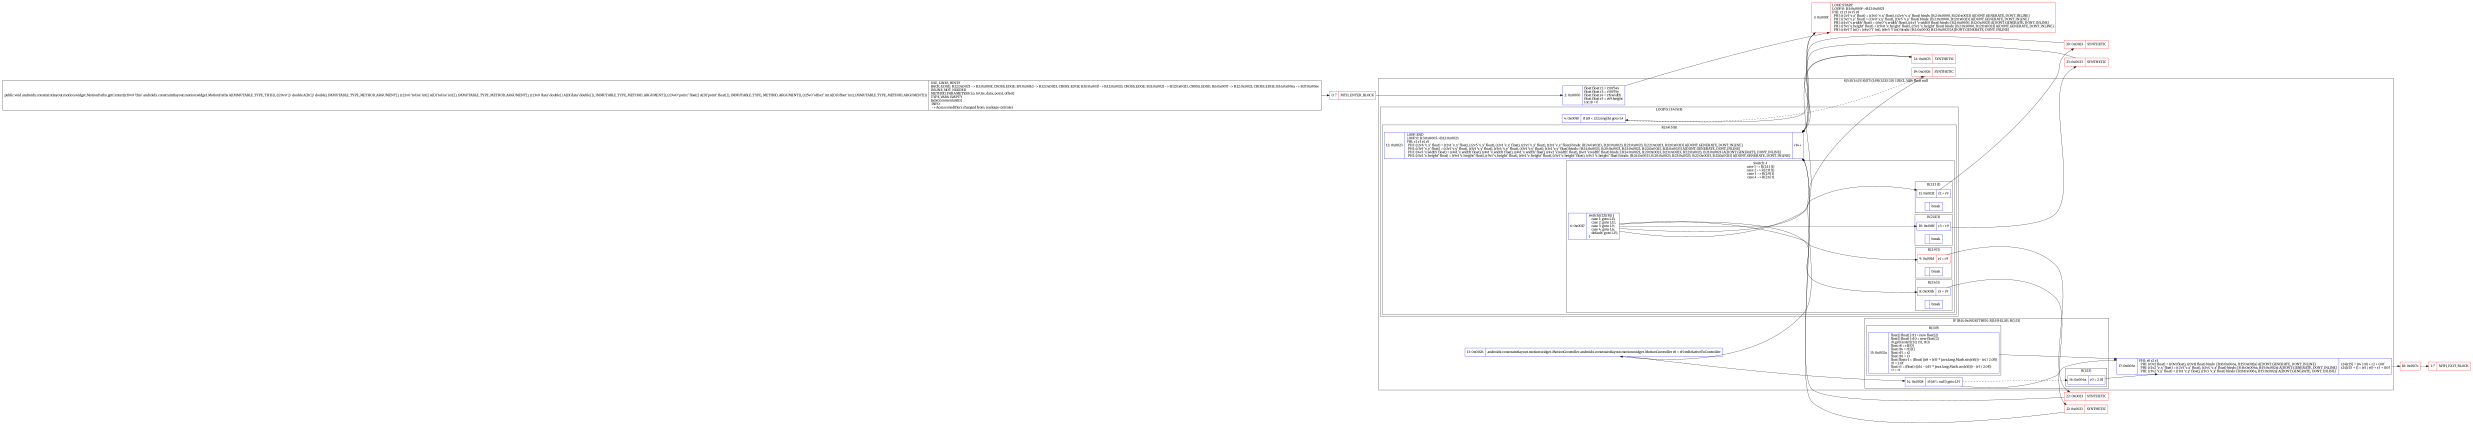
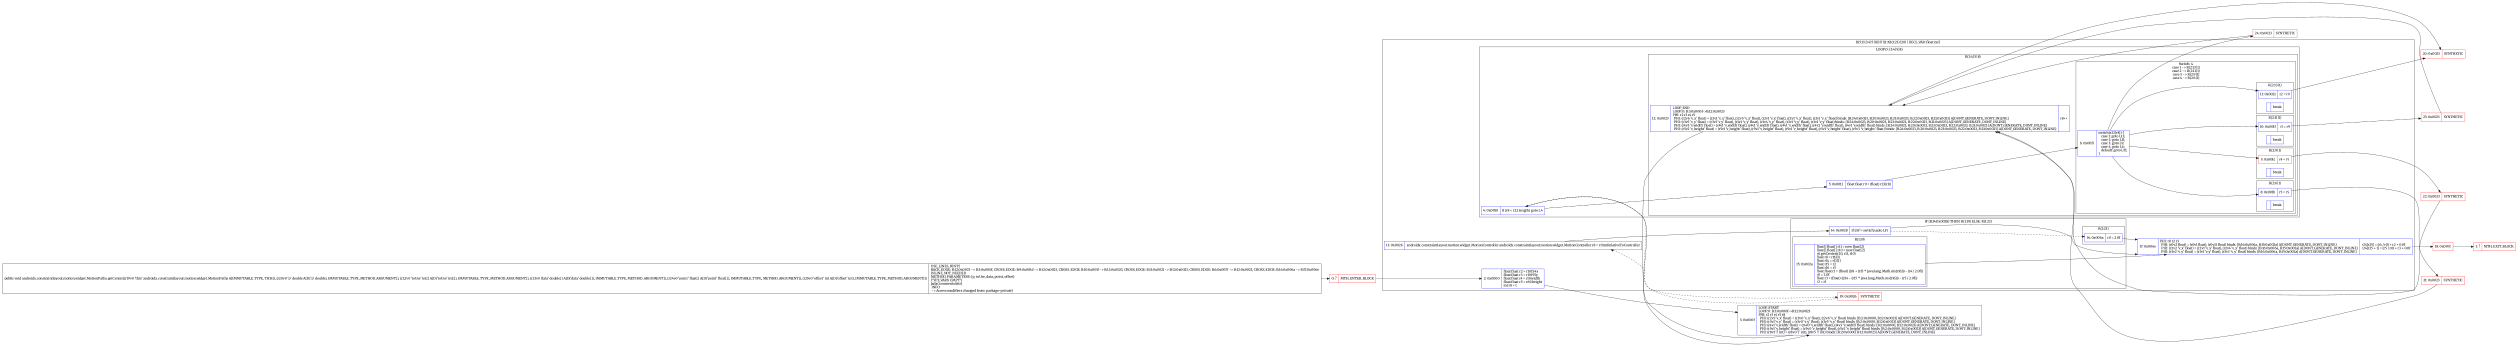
(1934, 18) -> (1860, 320)
(1894, 36) -> (2164, 14)
none -> (1860, 184)
(1811, 266) -> (1714, 302)
(1944, 382) -> (1870, 230)
